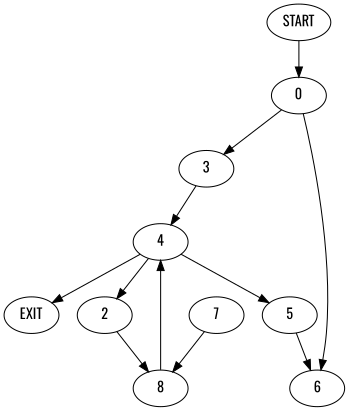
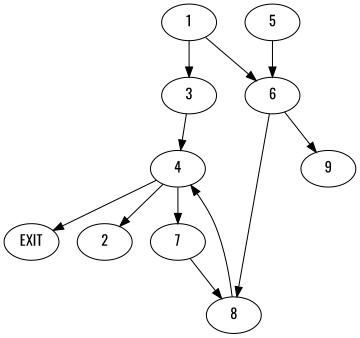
(299, 22) -> none
(299, 96) -> (189, 22)
none -> (328, 169)
(220, 276) -> (178, 200)
(130, 348) -> (254, 200)
